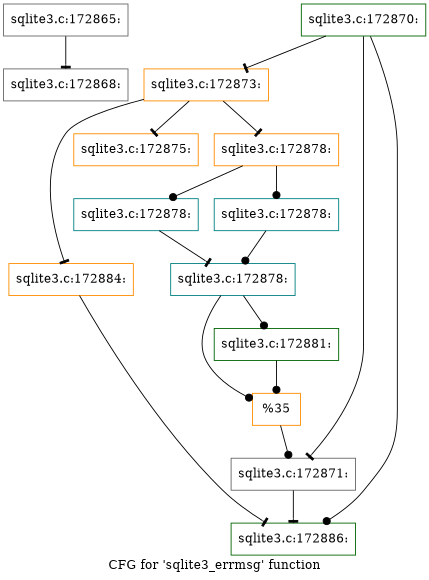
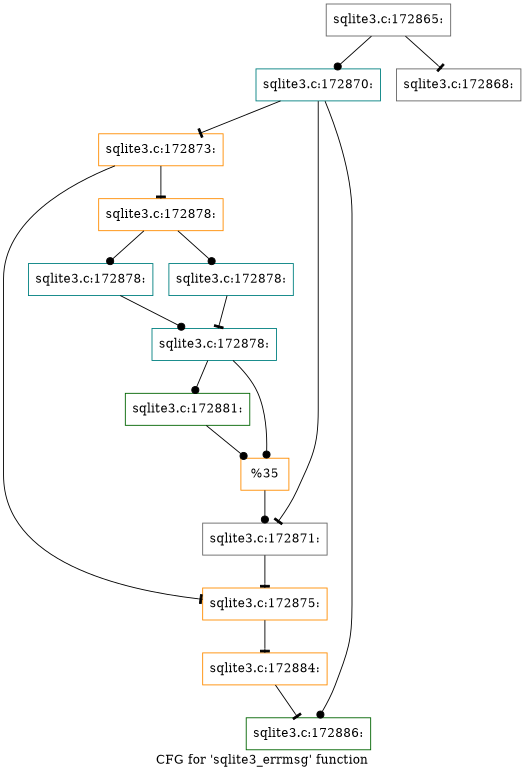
(364, 20) -> (318, 85)
none -> (356, 50)
(56, 153) -> (265, 634)
(293, 504) -> (265, 569)
